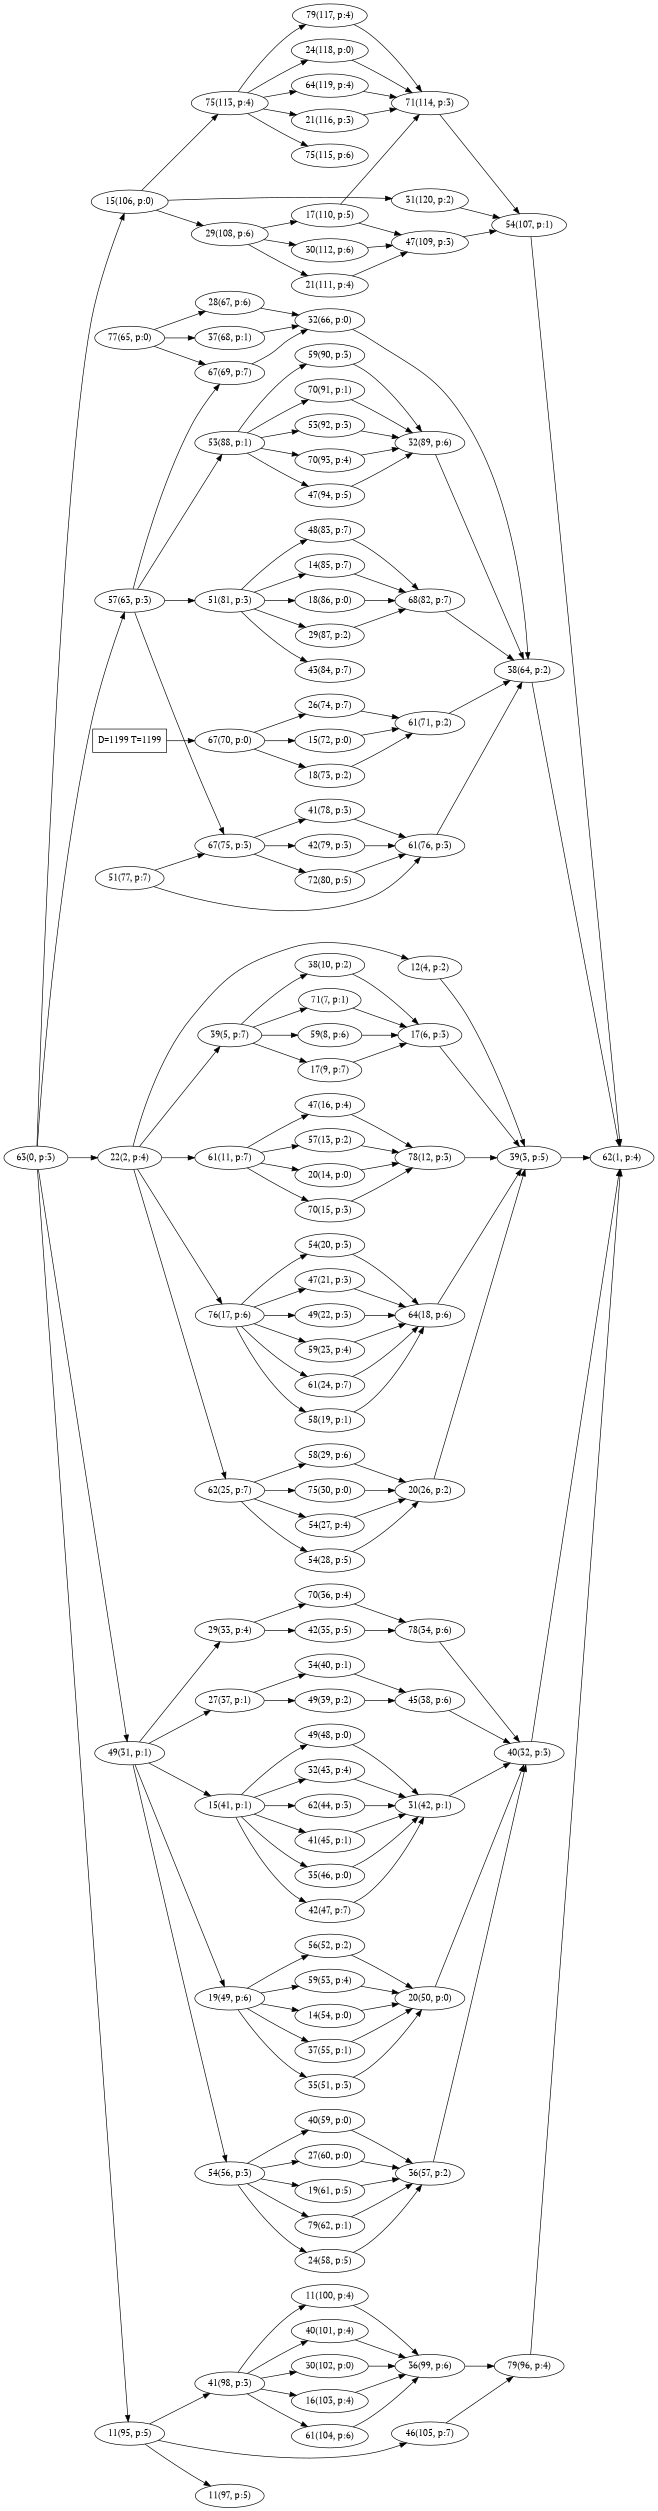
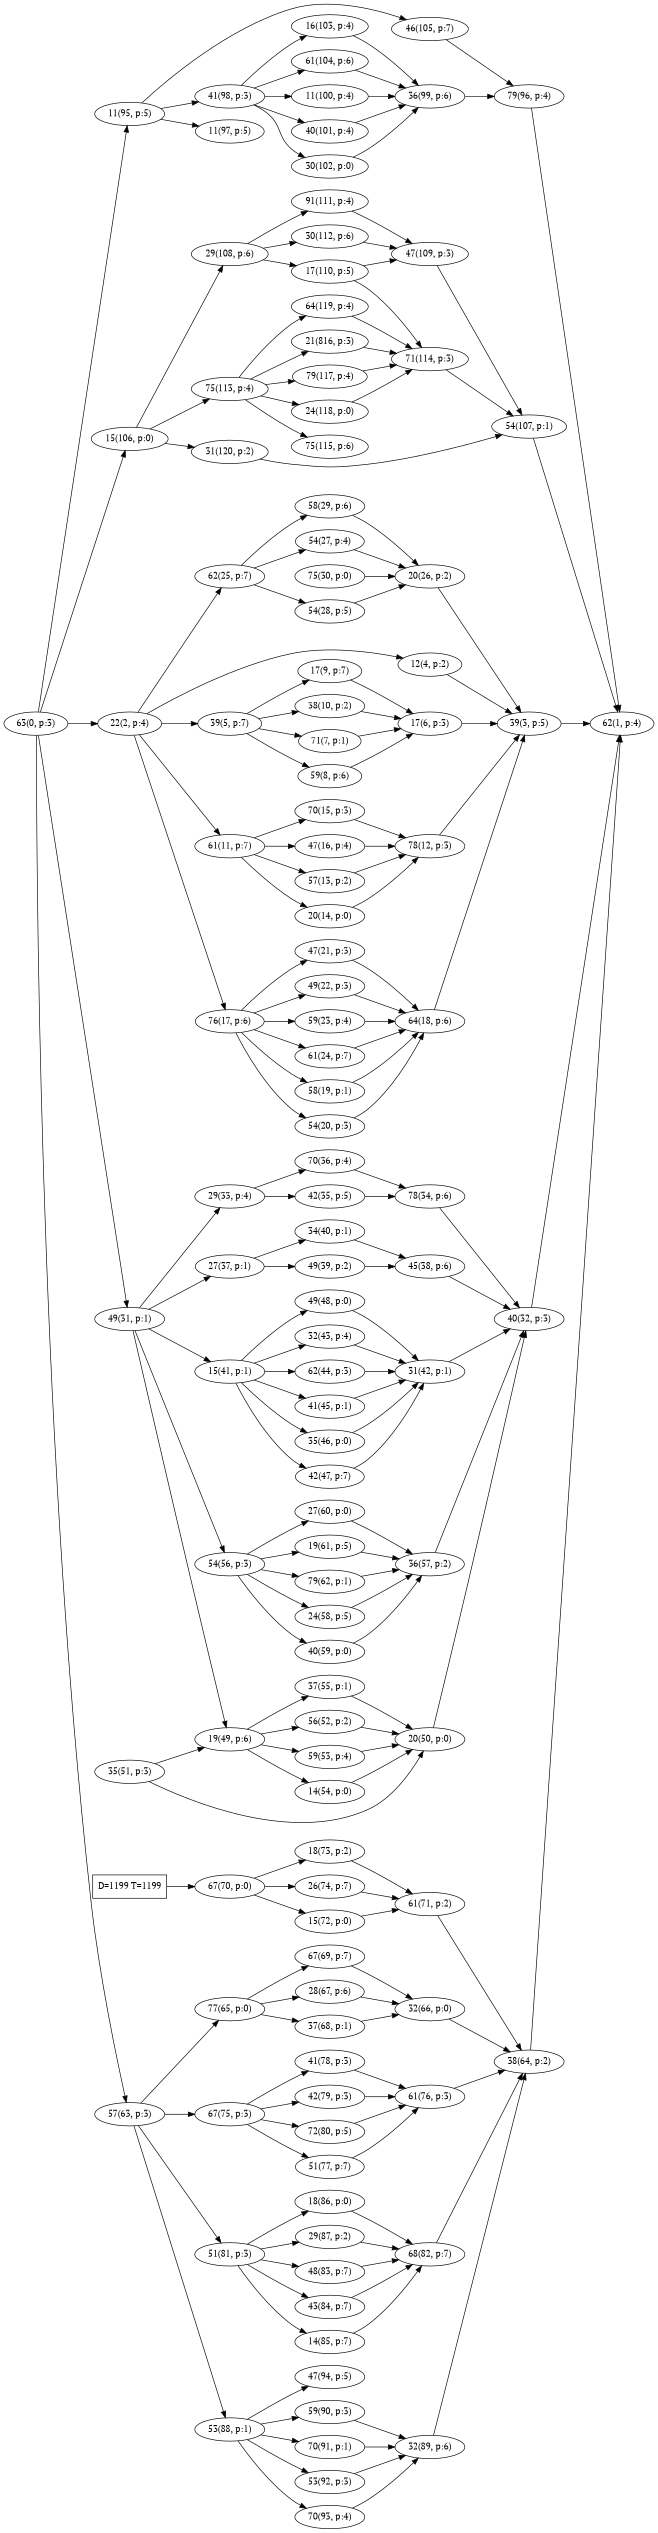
(330, 121) -> (330, 342)
(330, 285) -> (330, 202)
(379, 472) -> none
(165, 485) -> (177, 2064)
(177, 863) -> (275, 2140)
(277, 1491) -> none
(266, 2045) -> (177, 1757)
none -> (379, 2283)
